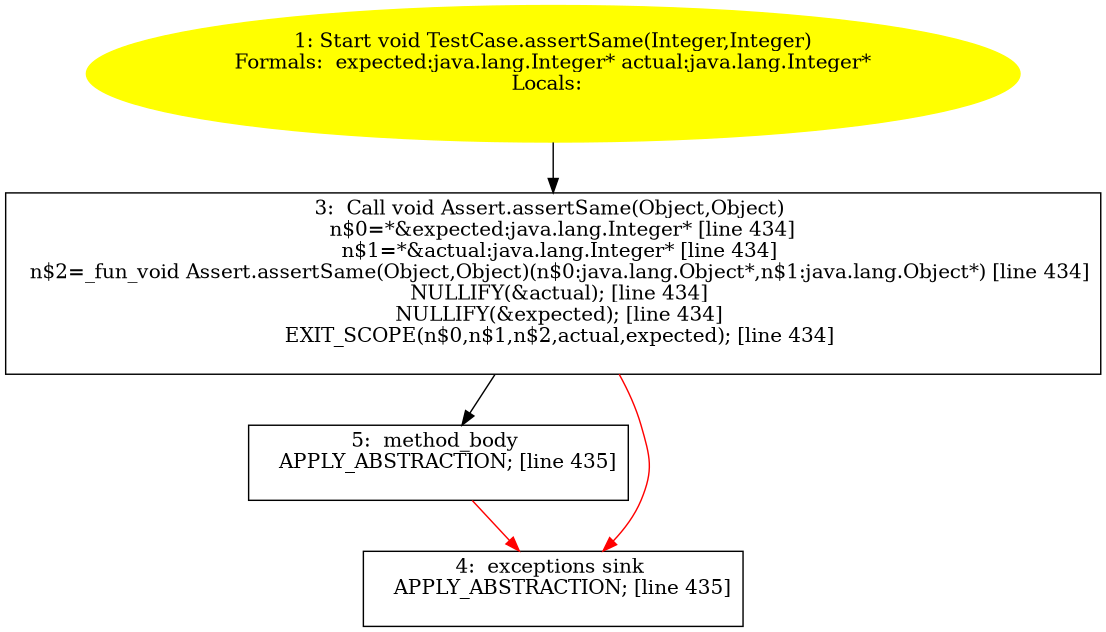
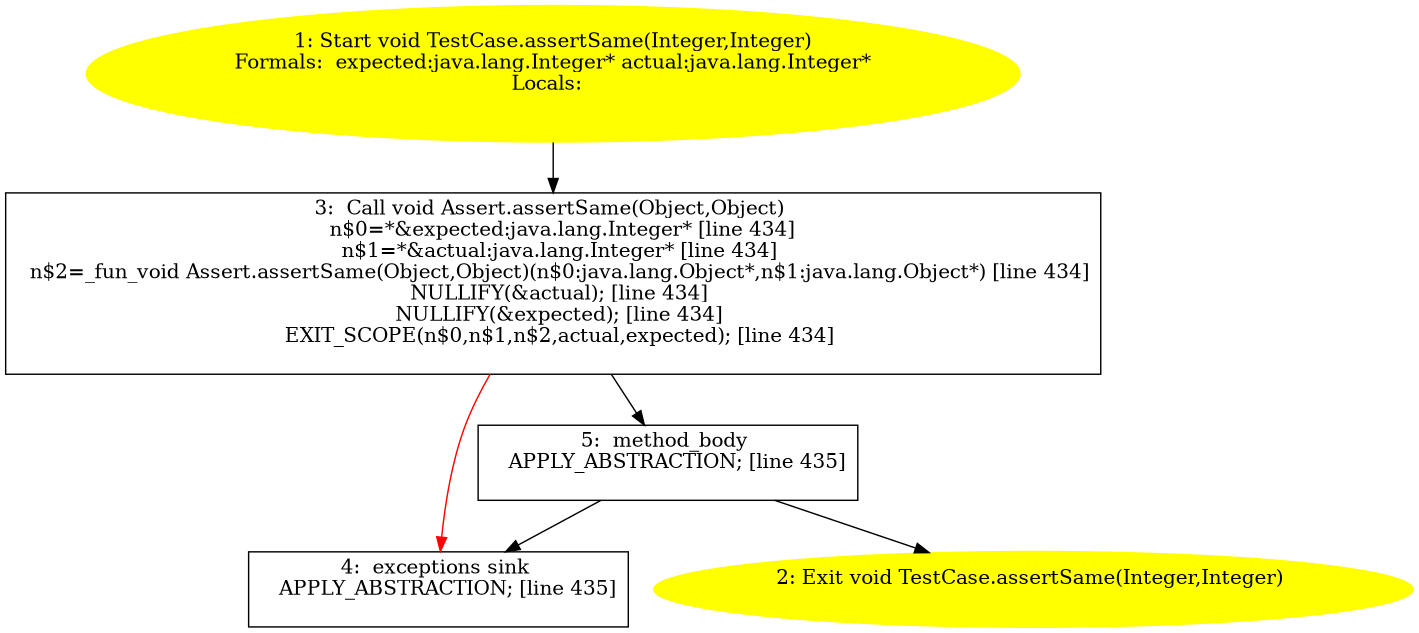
(491, 521) -> (560, 523)
none -> (1033, 589)
